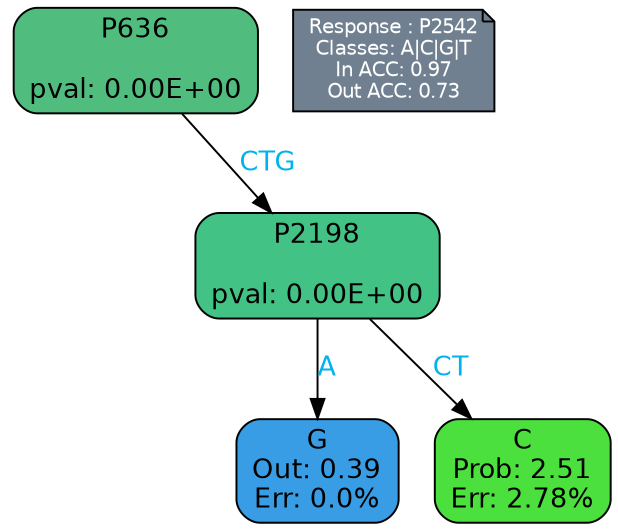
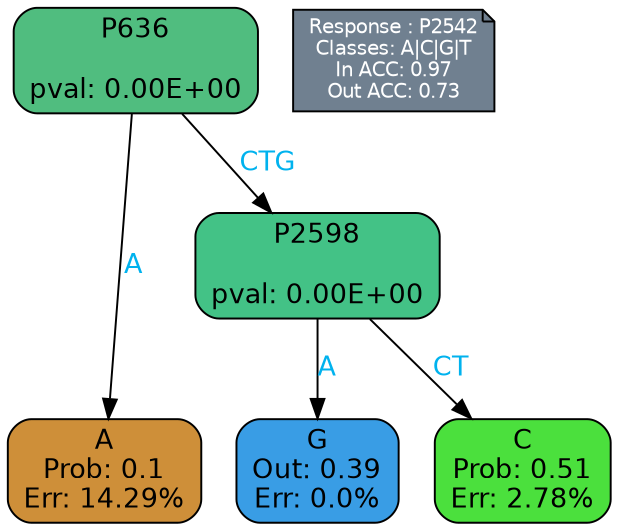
(318, 266) -> (318, 266)
none -> (105, 471)
(523, 471) -> (523, 471)
